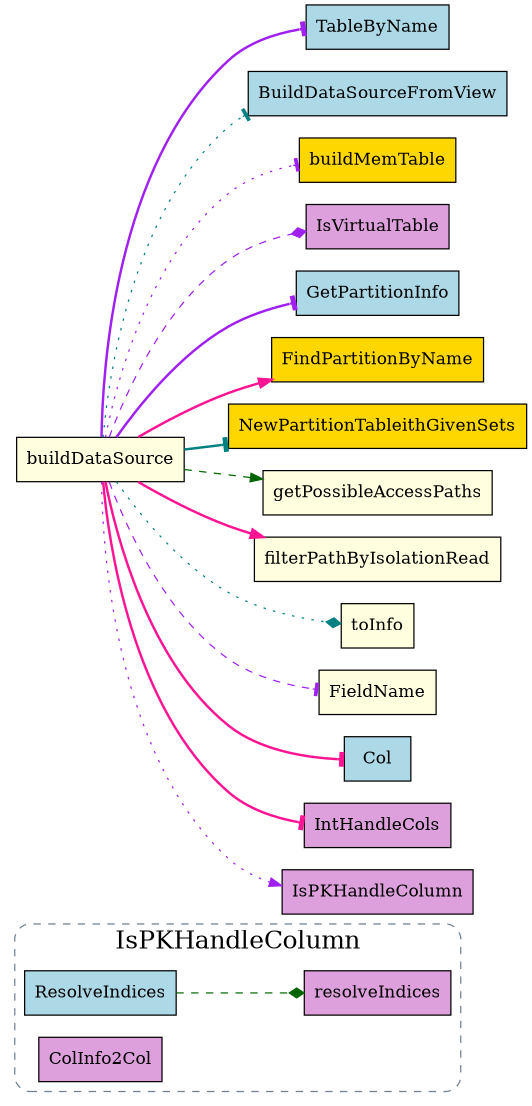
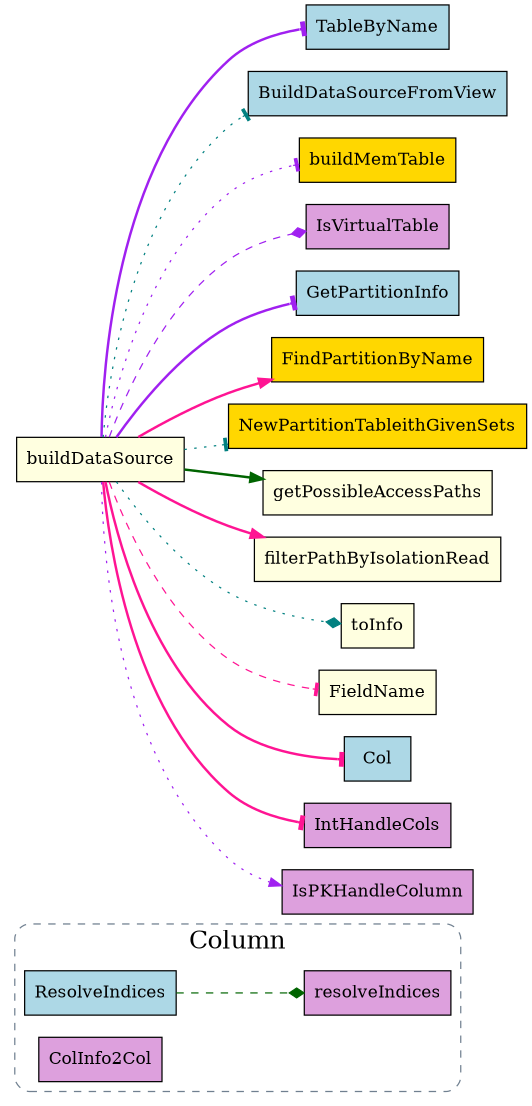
(203, 447) -> (203, 447)
(217, 474) -> (217, 474)
(183, 616) -> (183, 616)
(238, 942) -> (238, 942)
